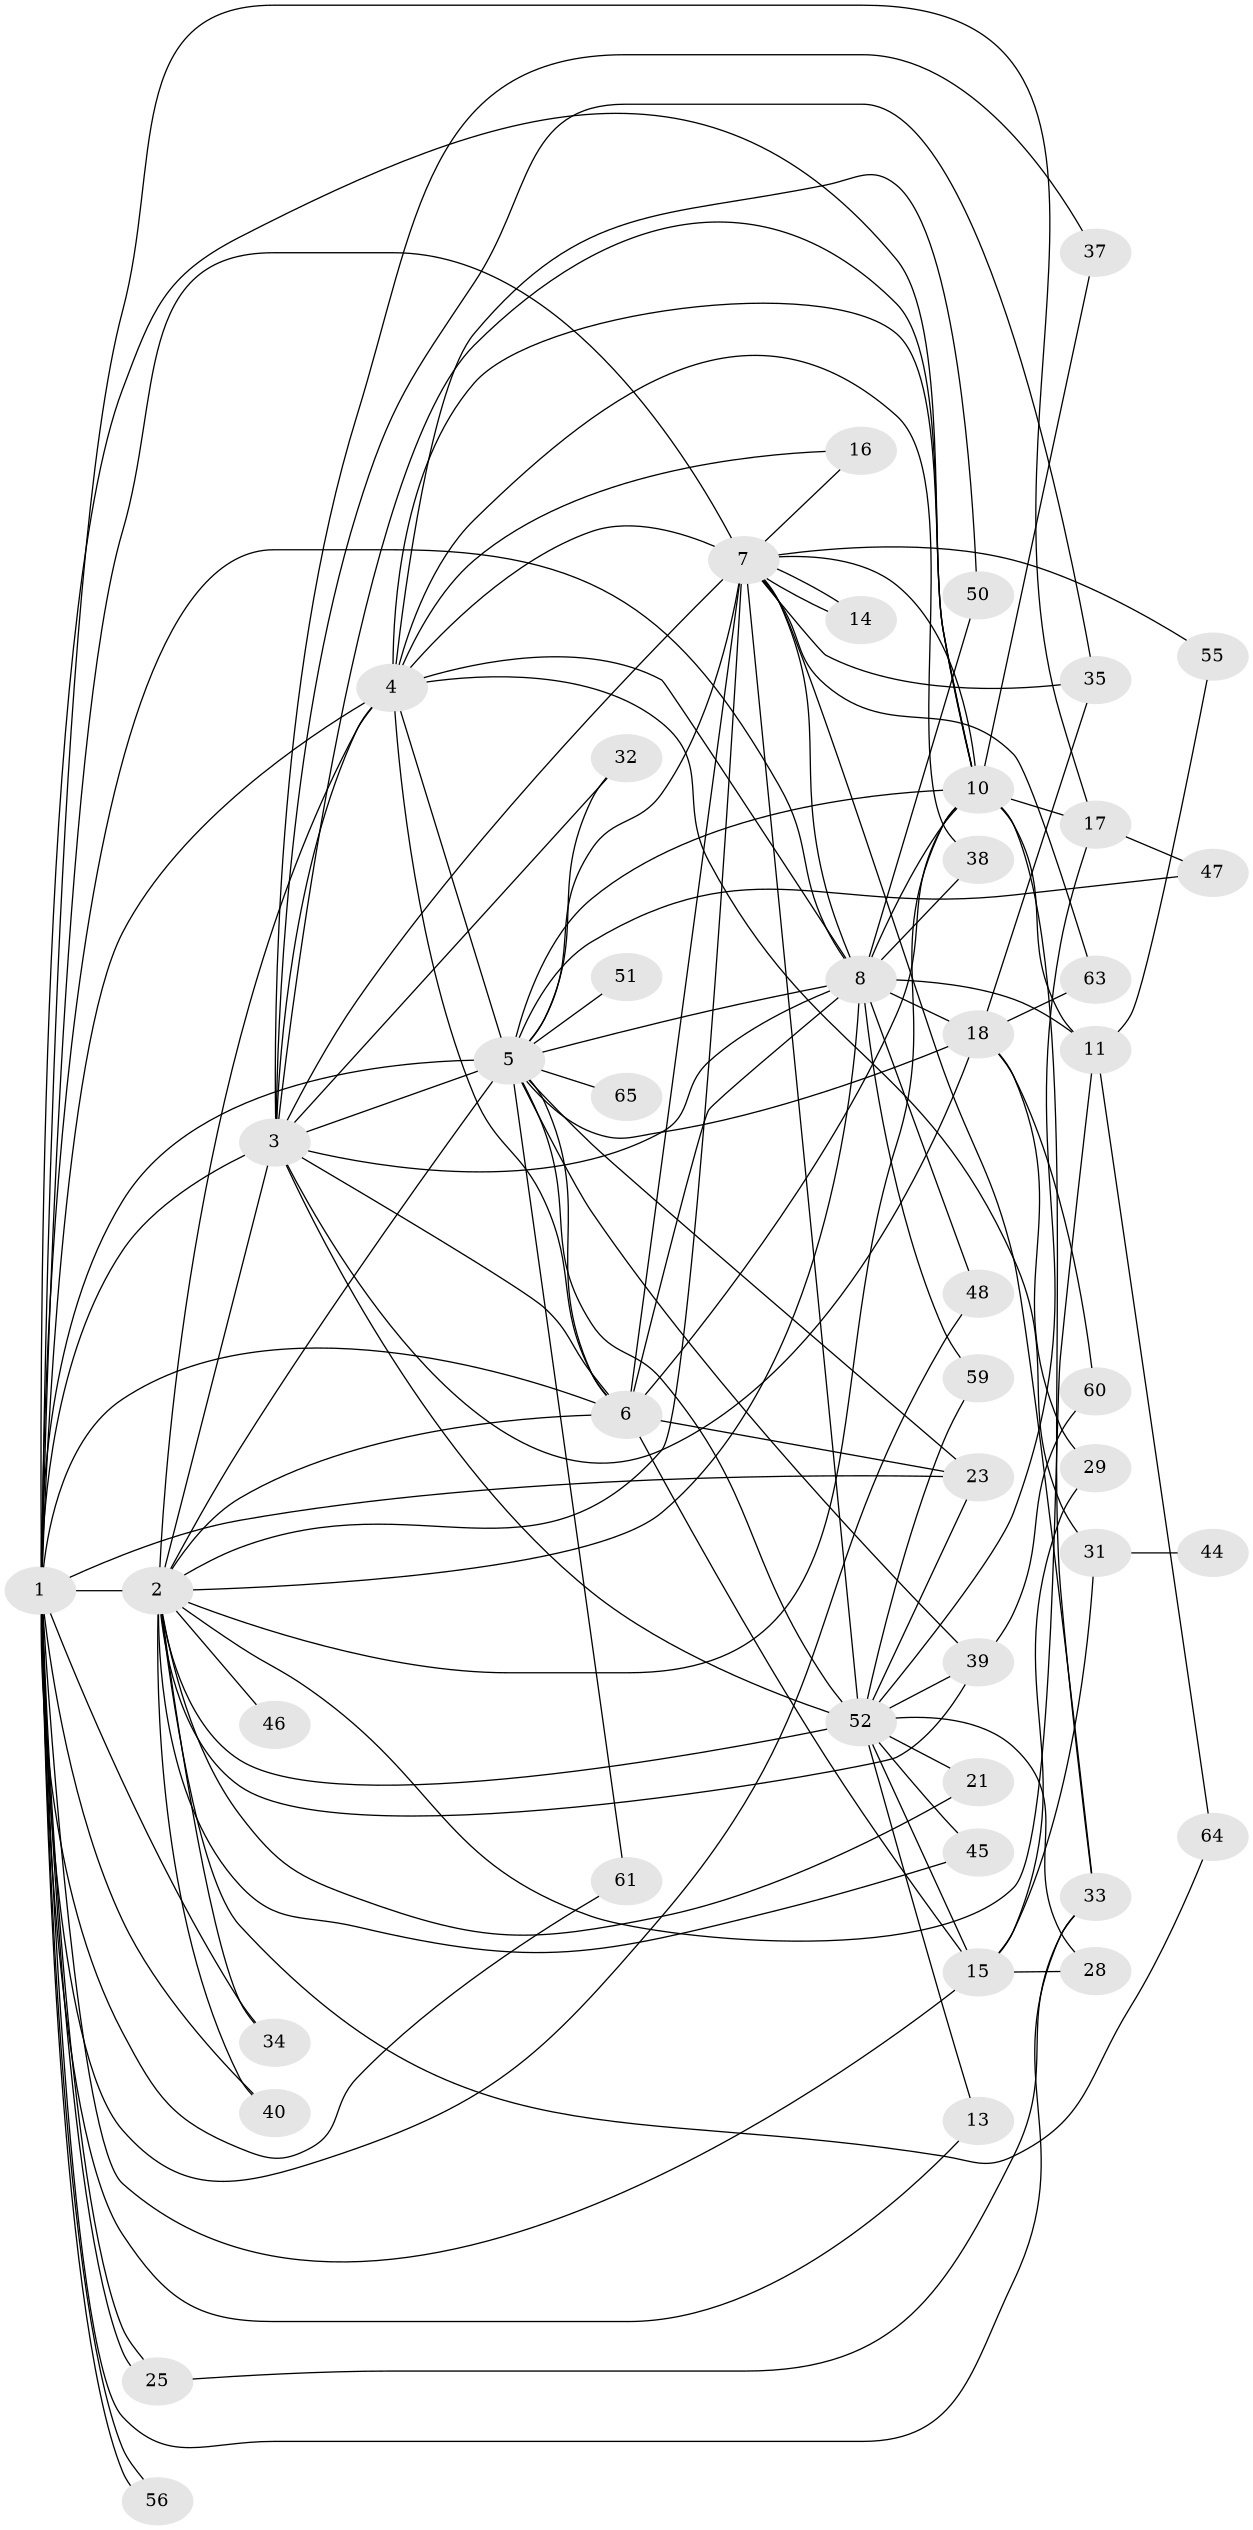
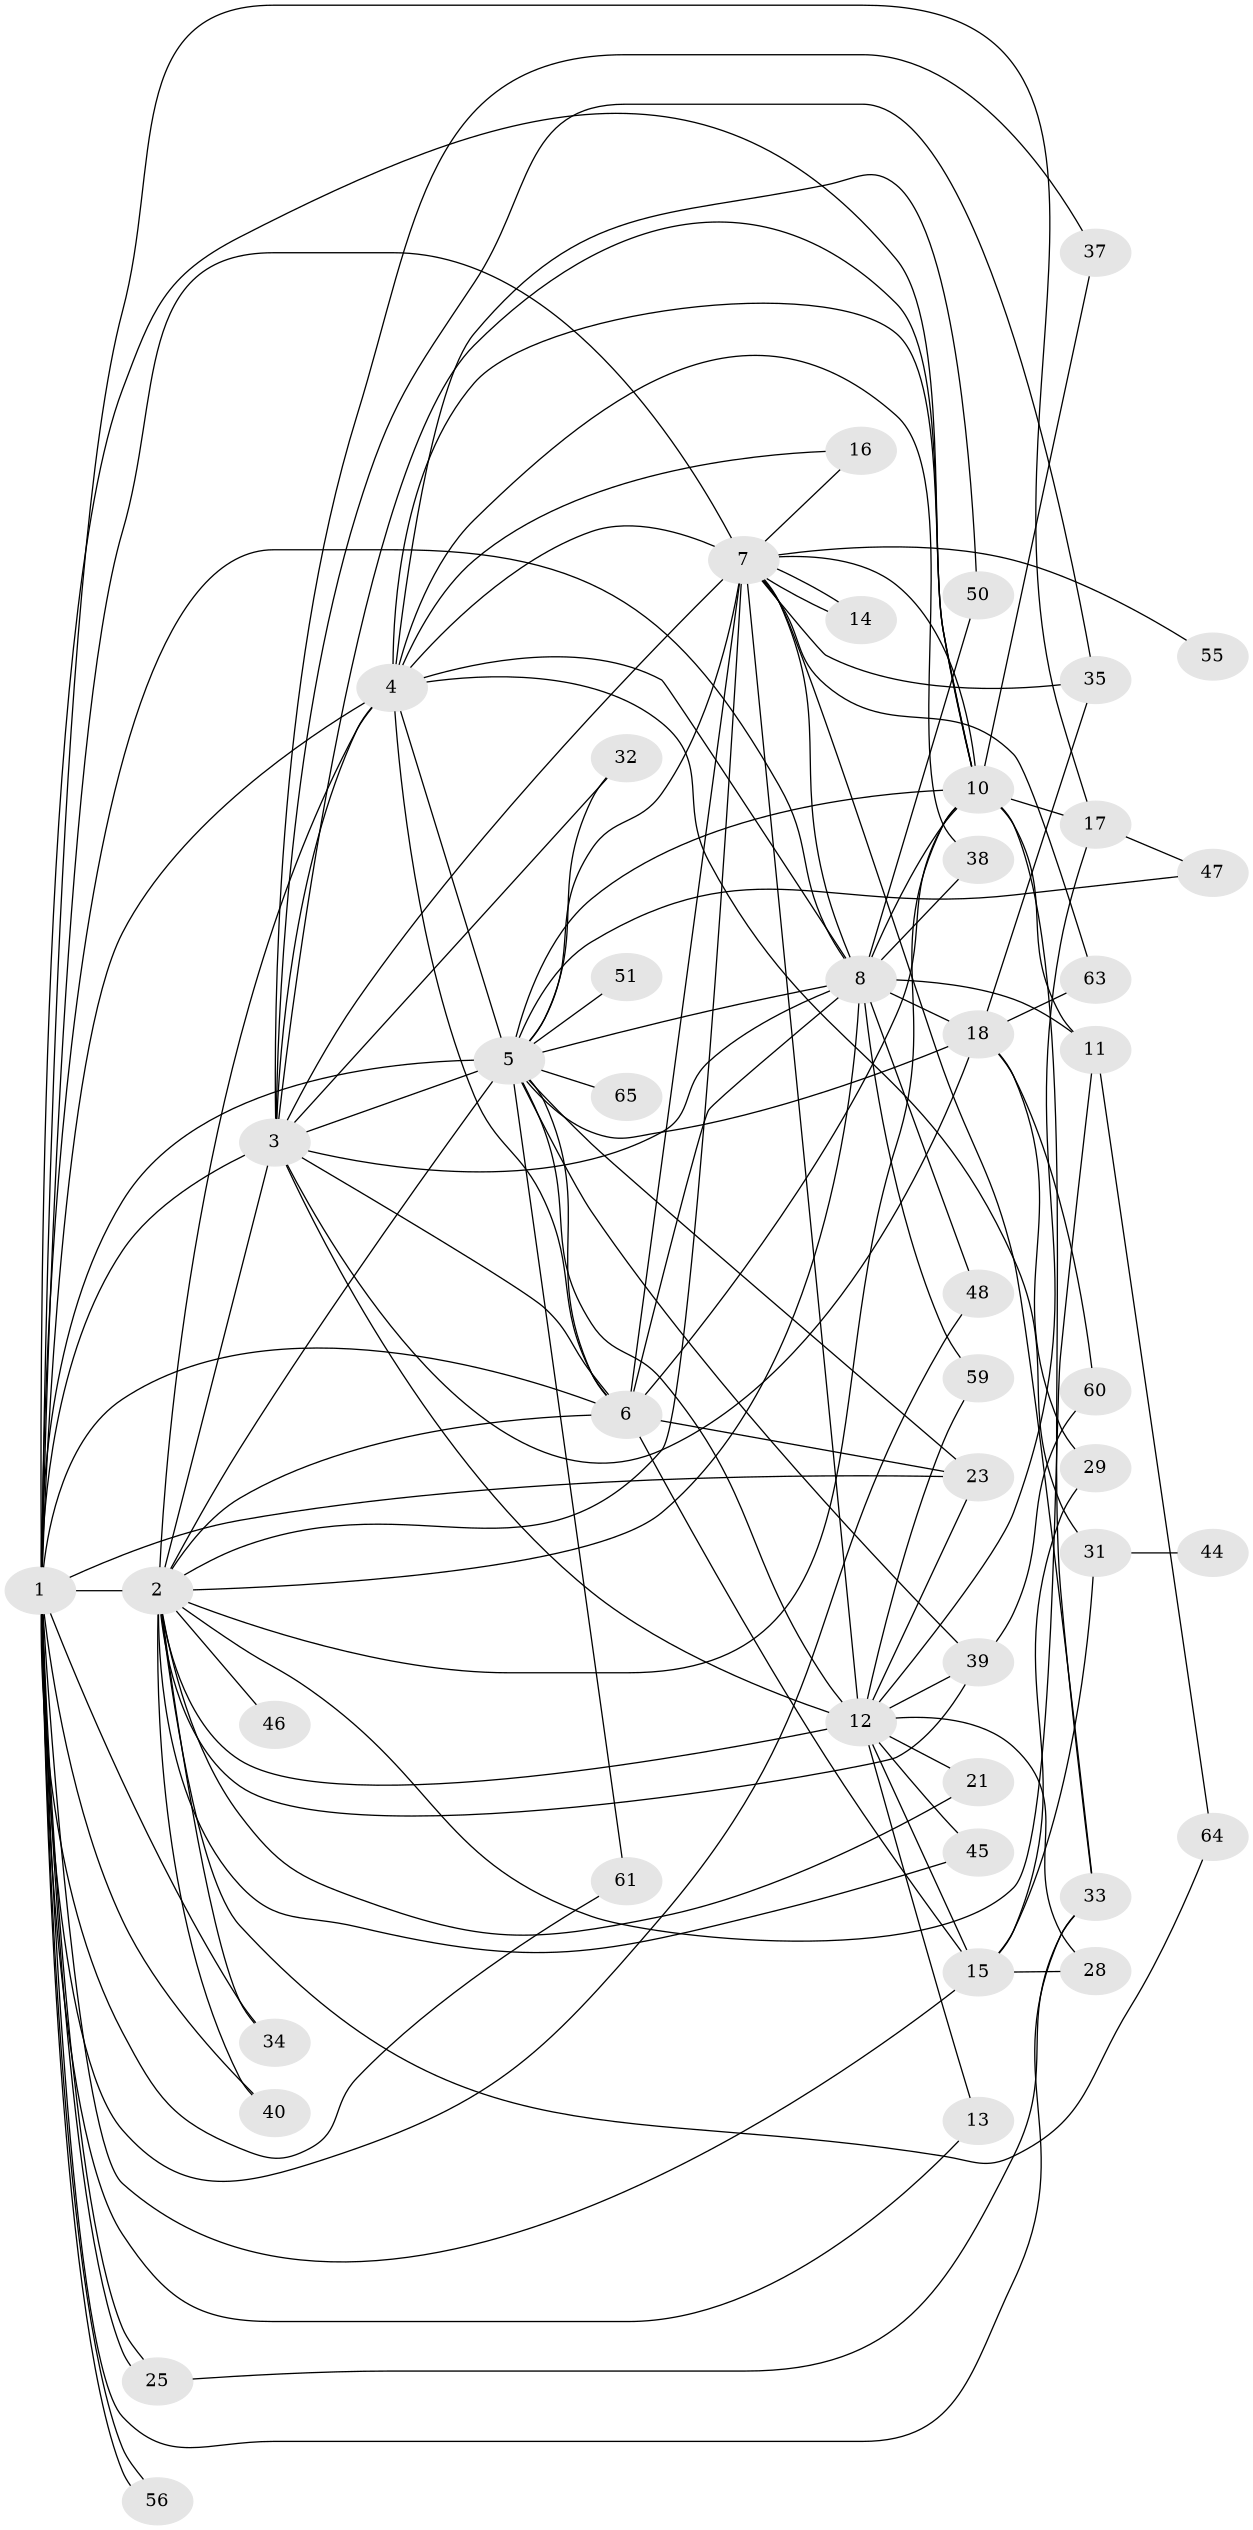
(1169, 868) -> none
(861, 1722) -> (861, 1722)
